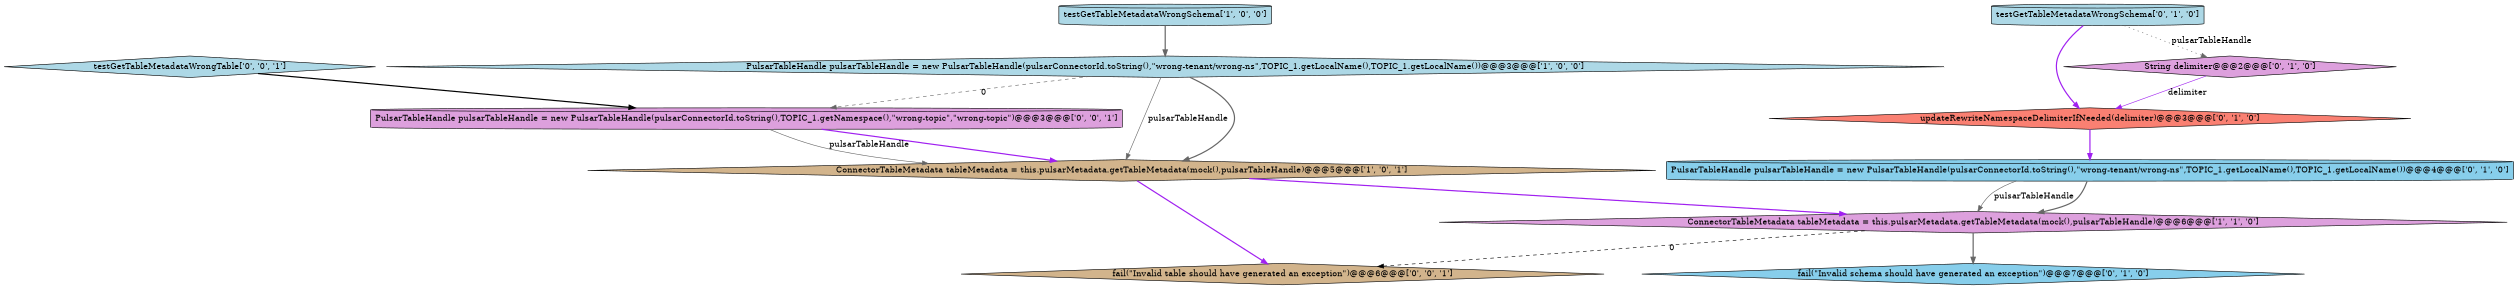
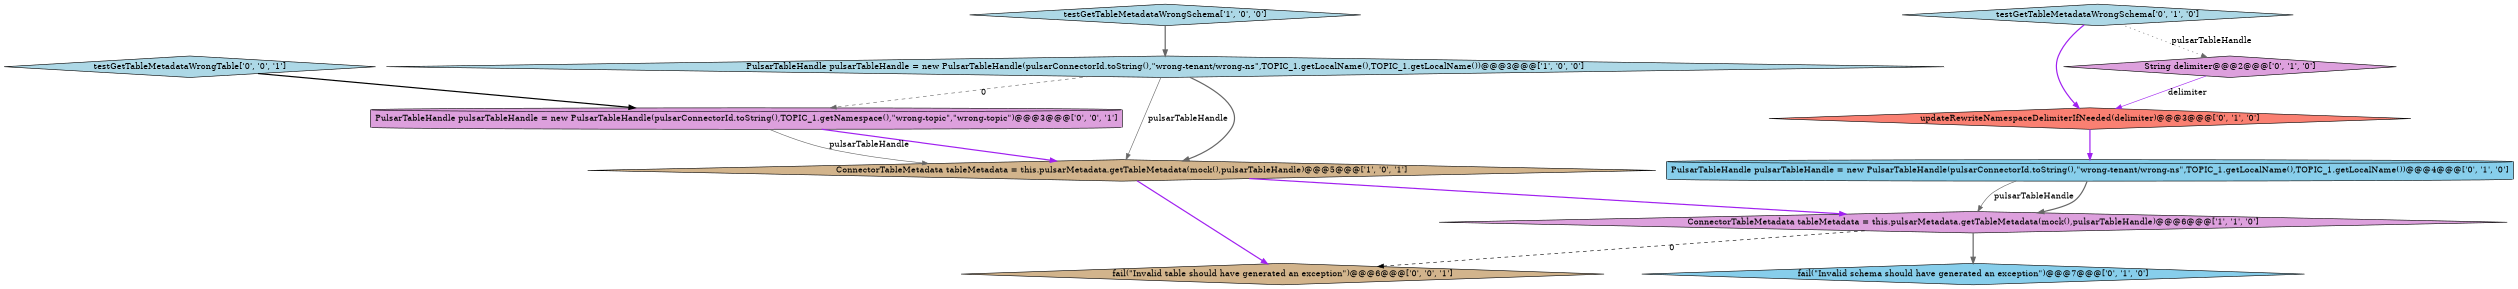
(1165, 15) -> (1165, 15)
(2098, 15) -> (2098, 15)
